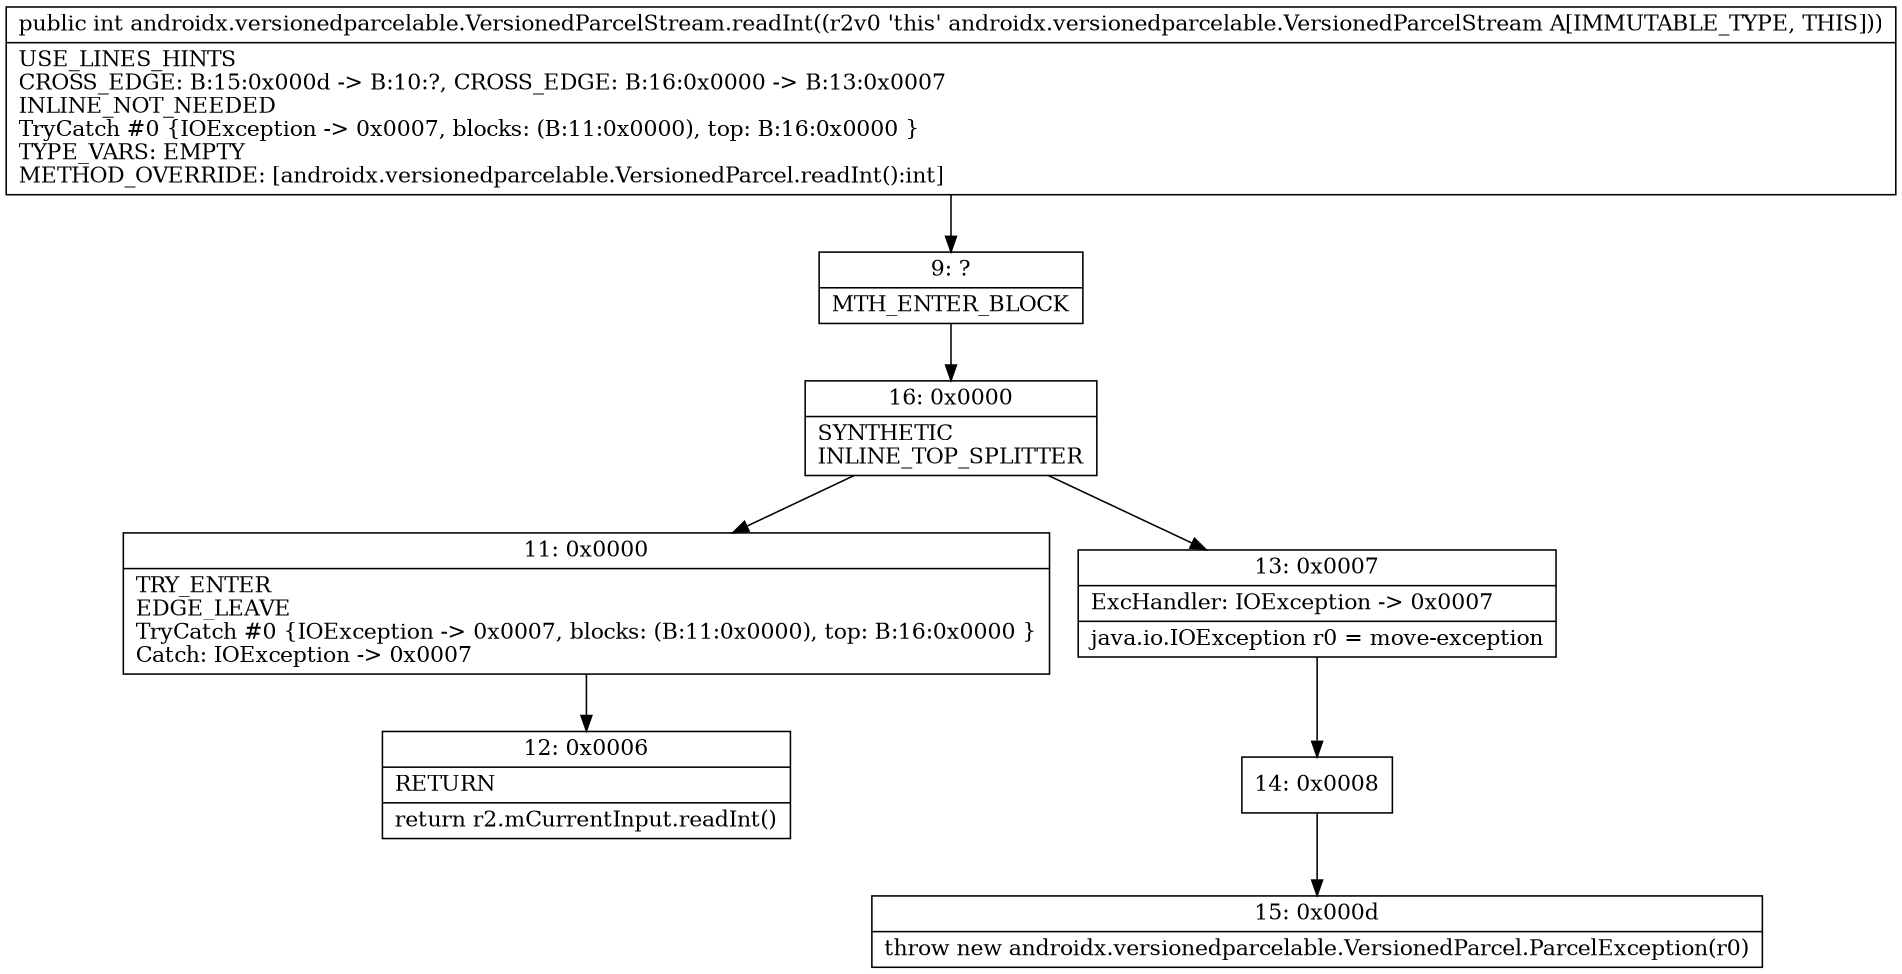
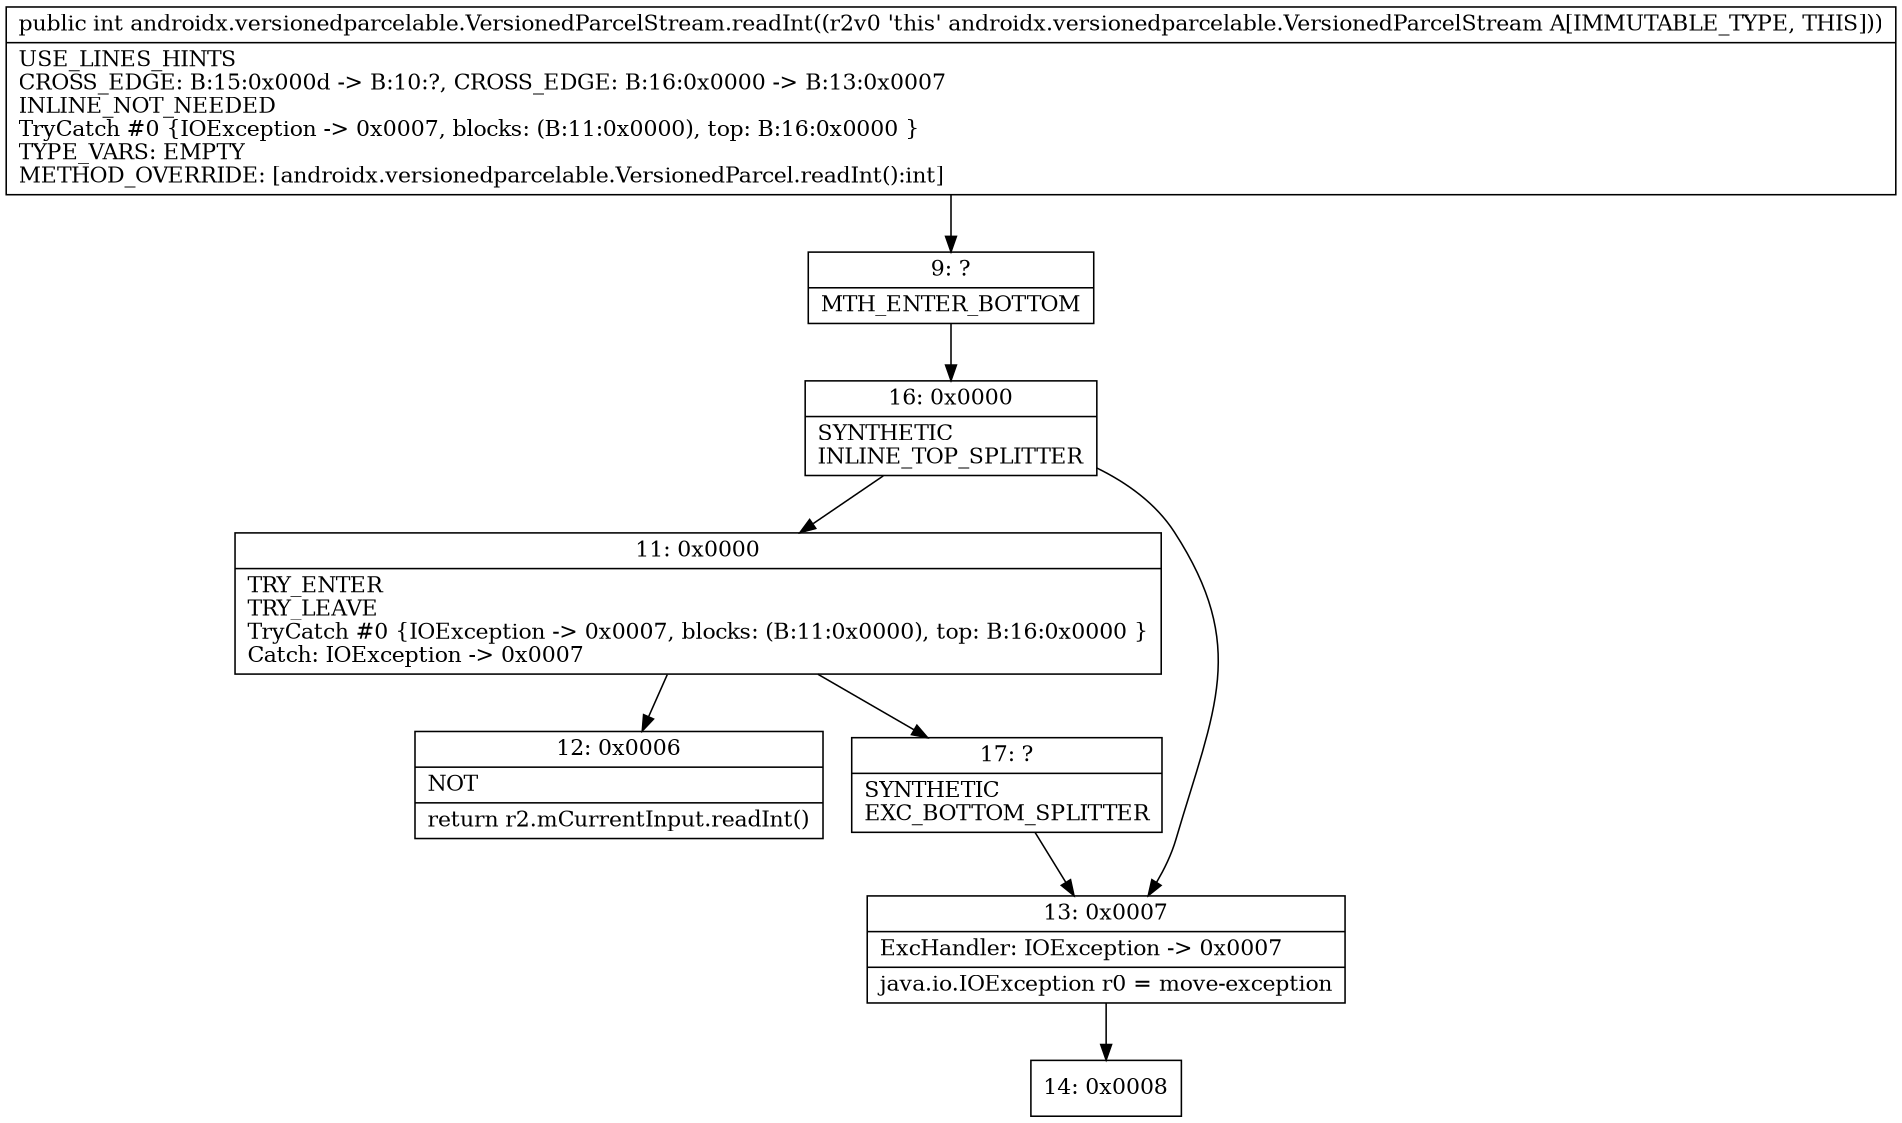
(951, 305) -> (951, 305)
(213, 609) -> (313, 609)
(445, 784) -> (453, 784)
none -> (1007, 785)
(1317, 932) -> none
